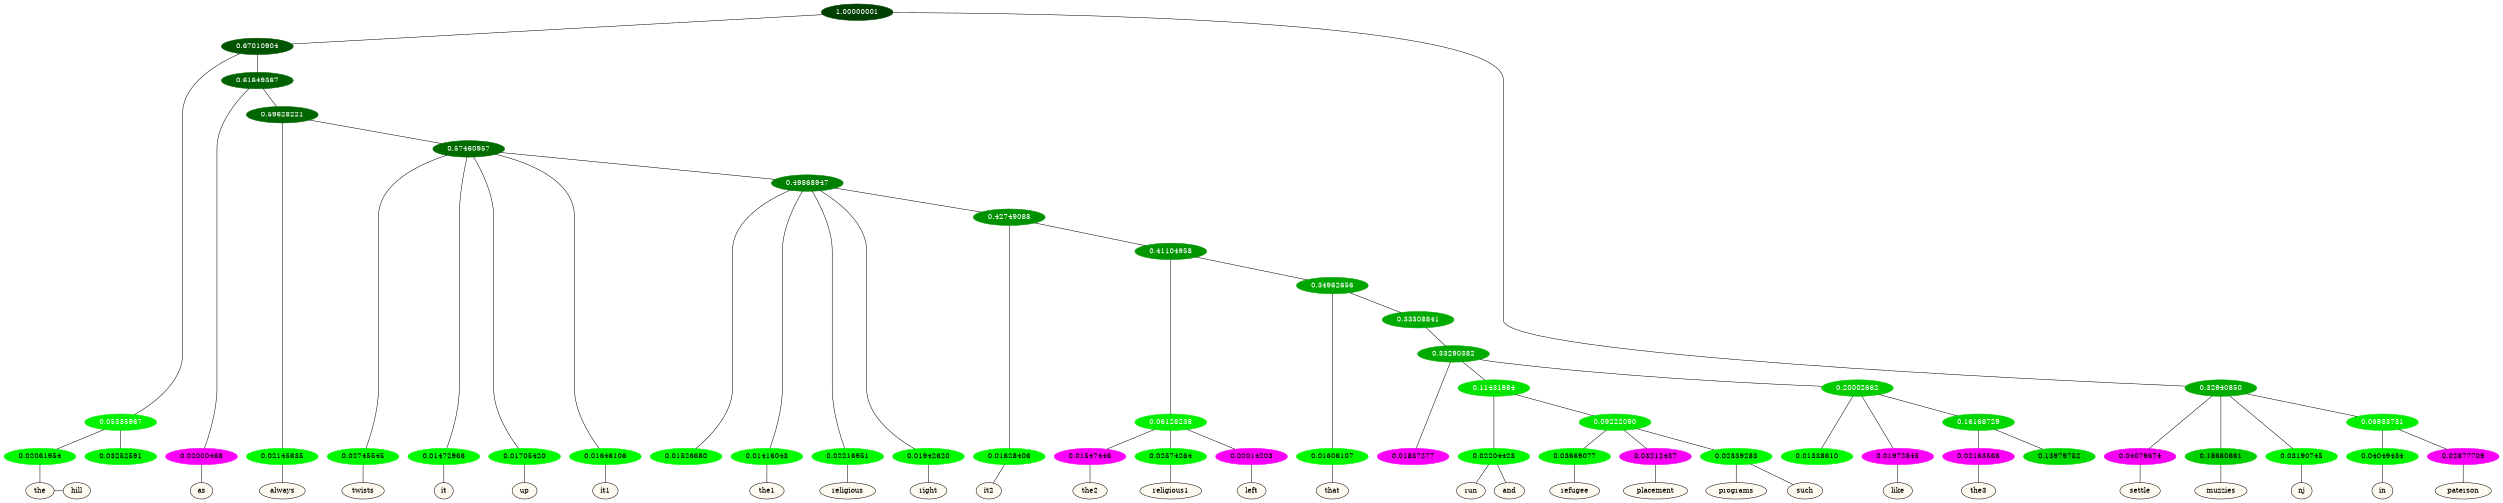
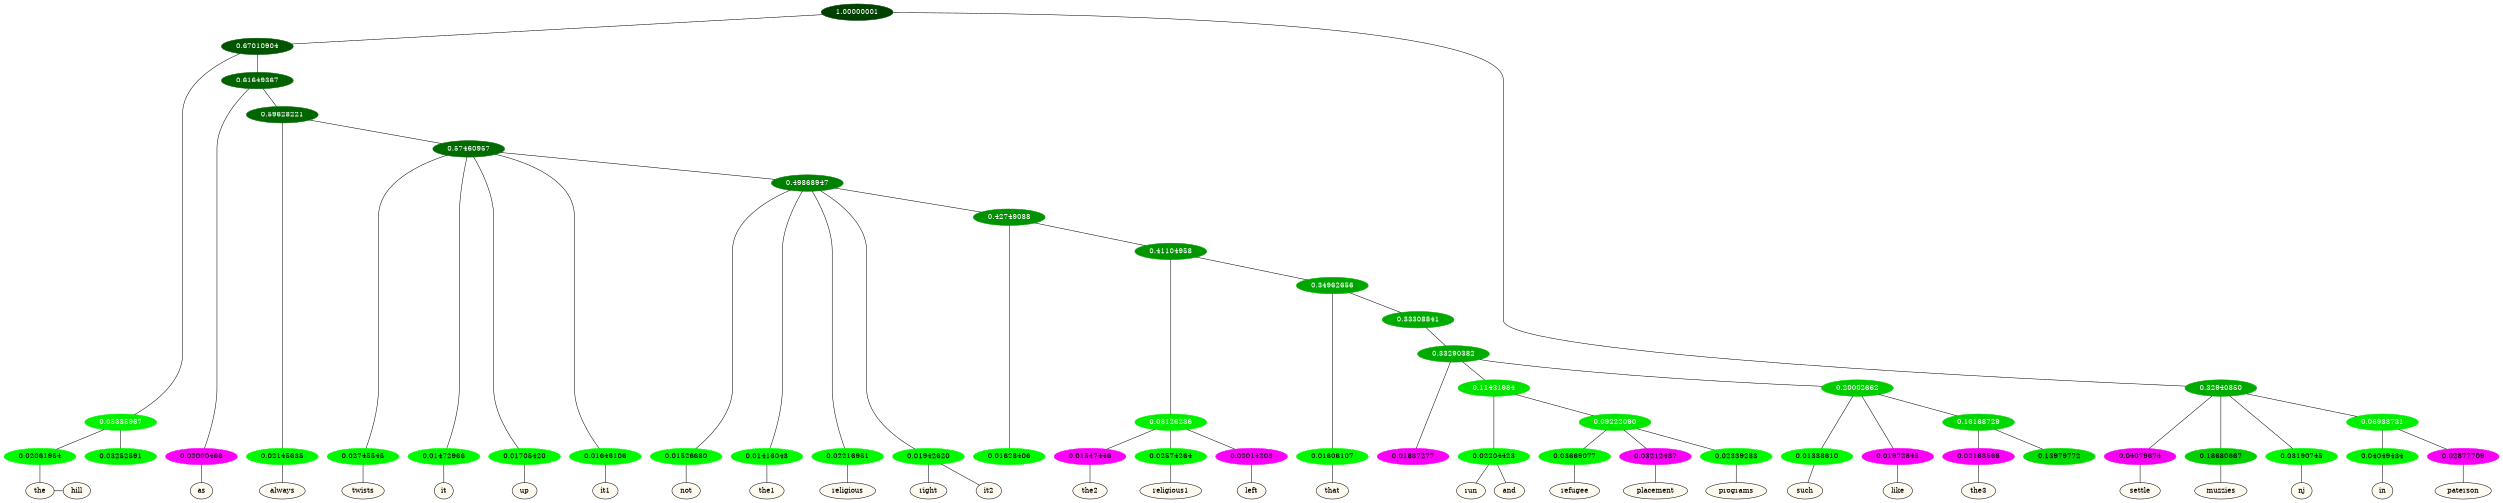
(2059, 457) -> (2059, 457)
(2221, 457) -> (2221, 457)
(999, 474) -> (960, 475)
(1772, 474) -> (1811, 474)
none -> (686, 491)
